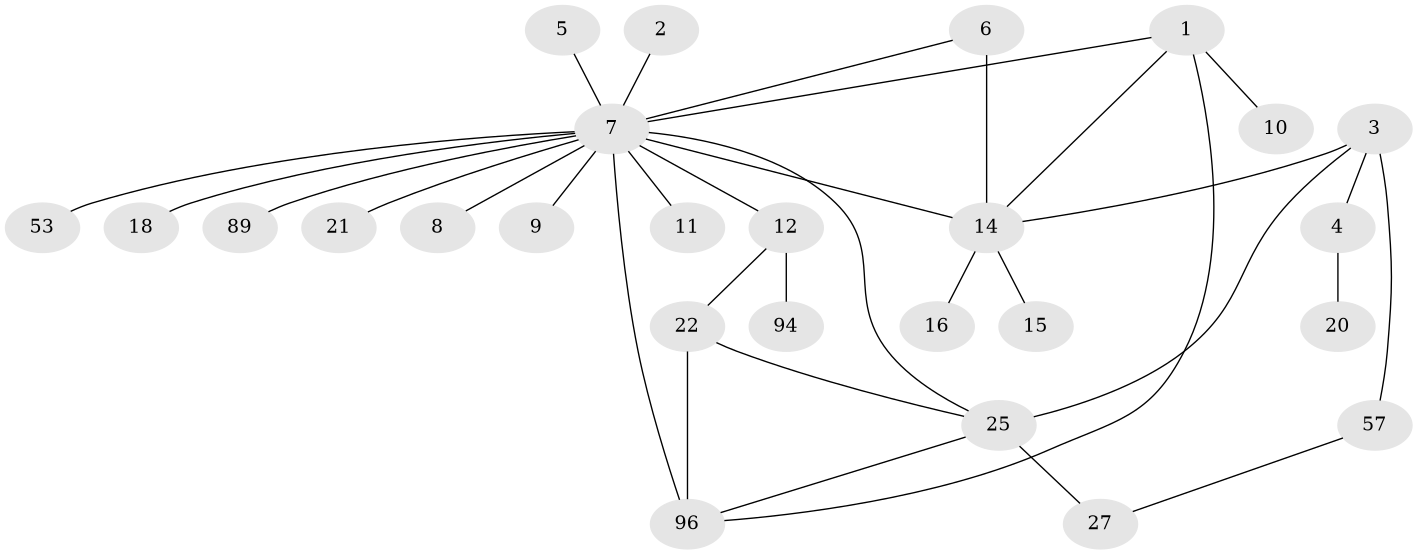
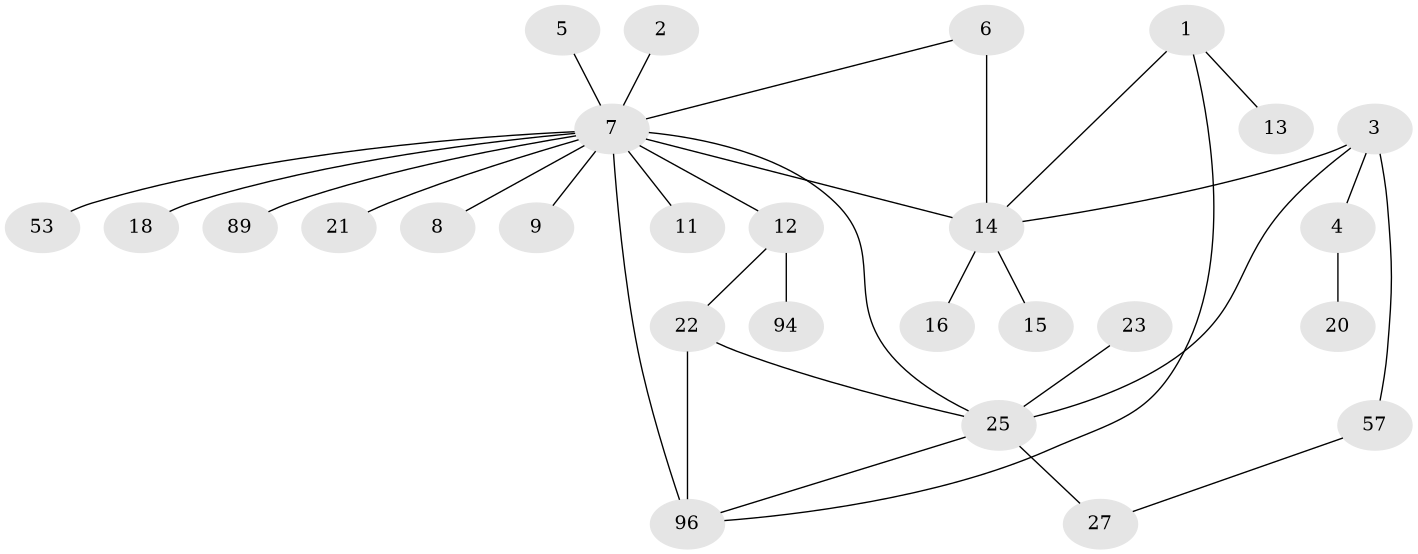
(900, 80) -> none
(1276, 129) -> (1276, 129)
none -> (1135, 327)
